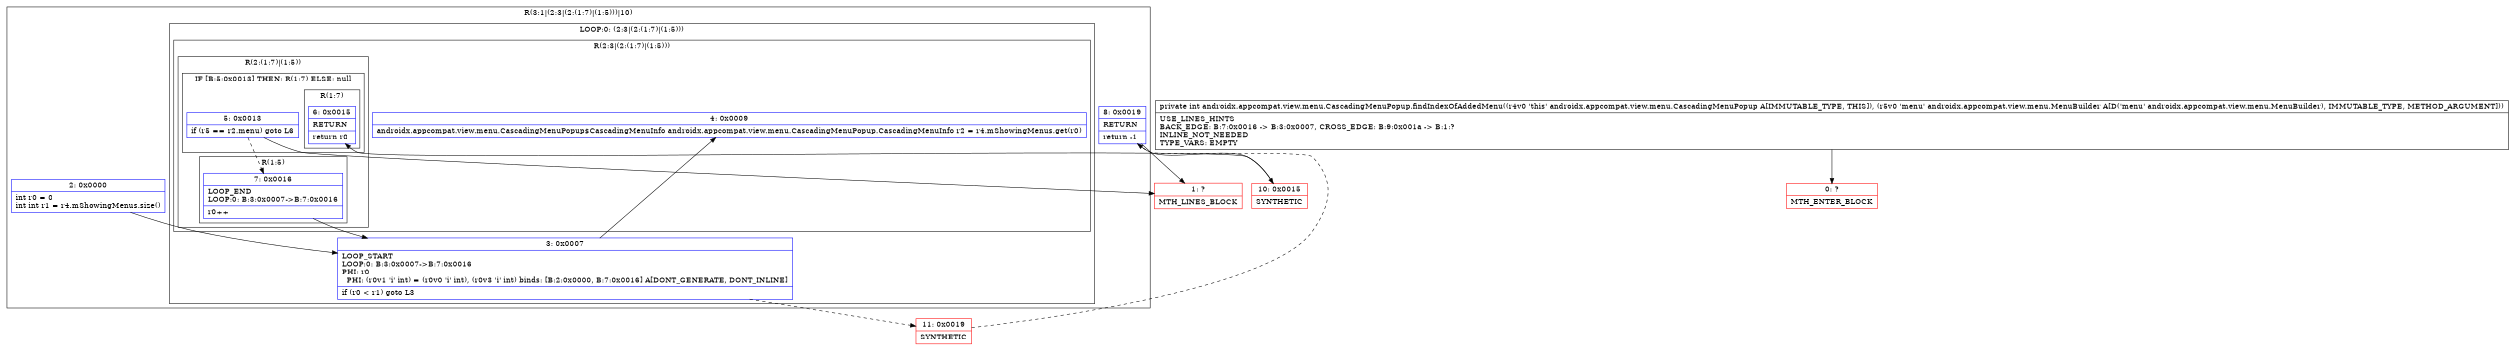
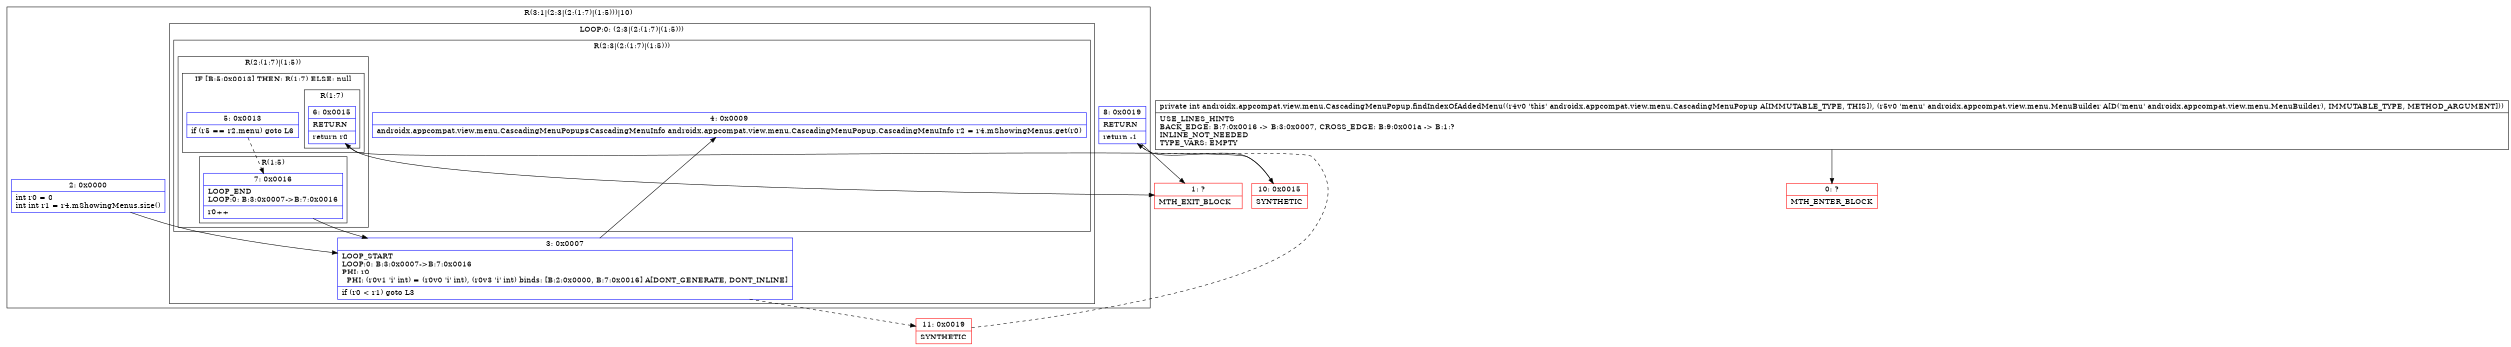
(705, 174) -> (745, 186)
(1198, 202) -> (1195, 202)
